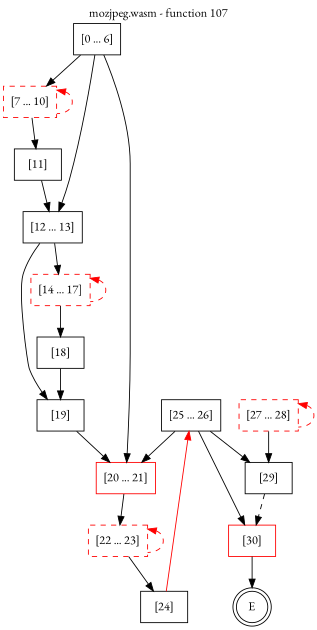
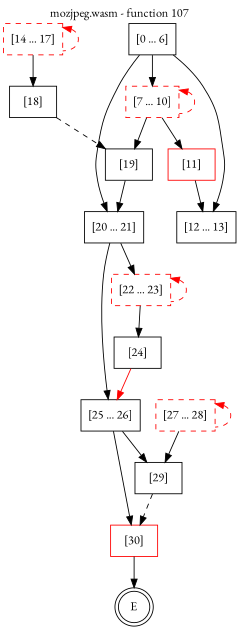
(38, 165) -> (192, 165)
(56, 254) -> none
(23, 317) -> (142, 129)
(61, 380) -> (77, 131)
(162, 444) -> (102, 317)
(126, 478) -> (114, 227)
